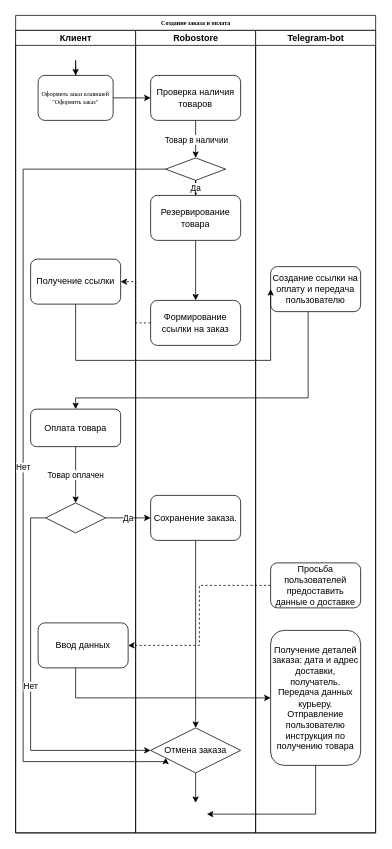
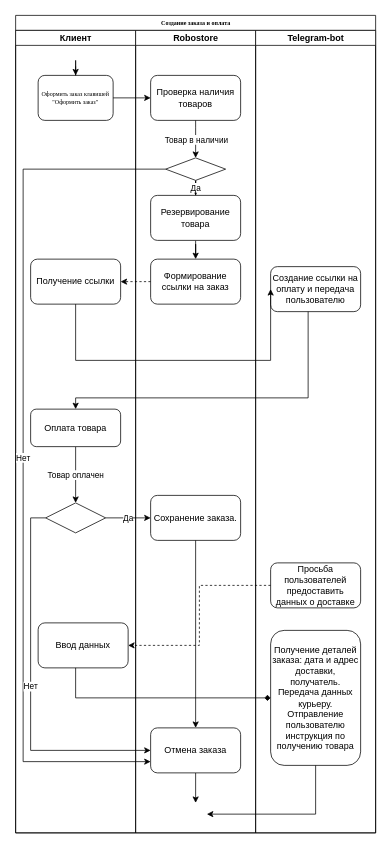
(195, 323) -> (195, 282)
(315, 585) -> (315, 585)
(264, 698) -> (263, 698)
(195, 750) -> (195, 750)
